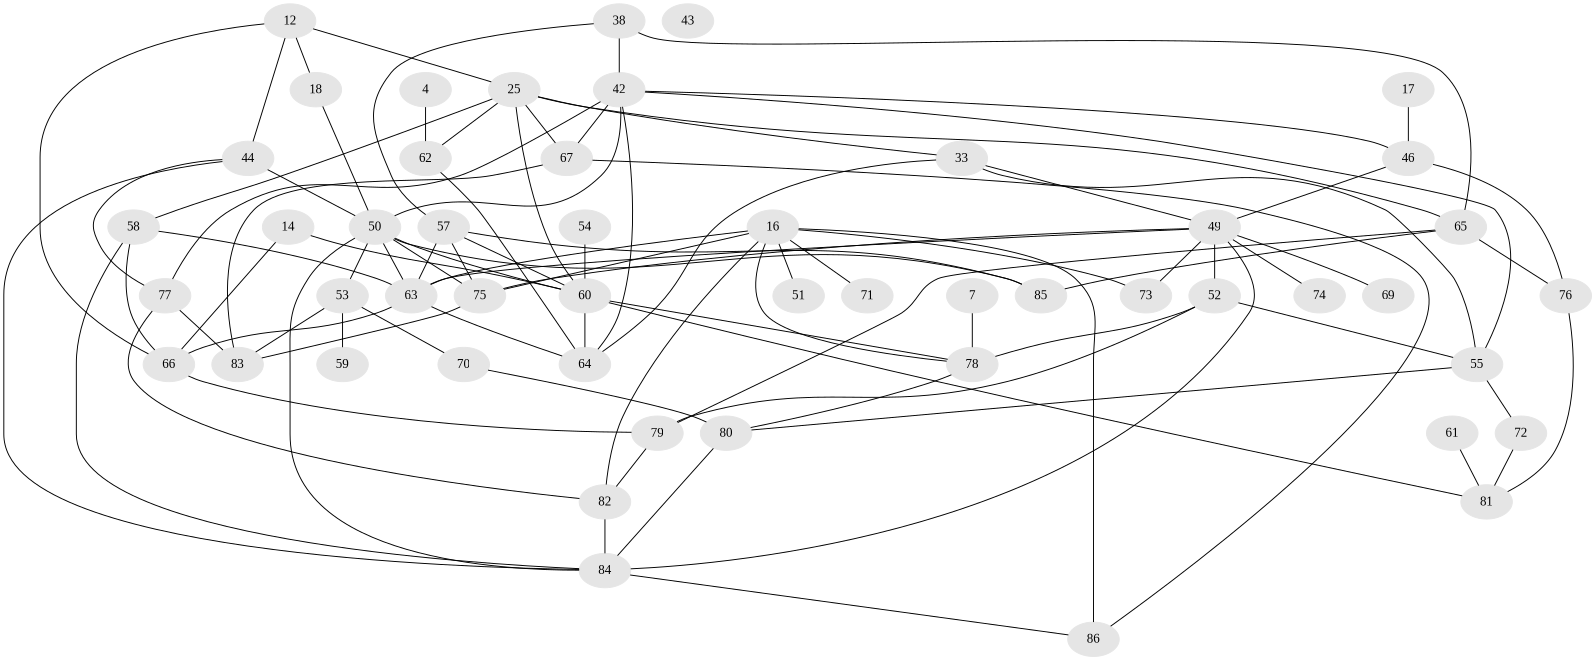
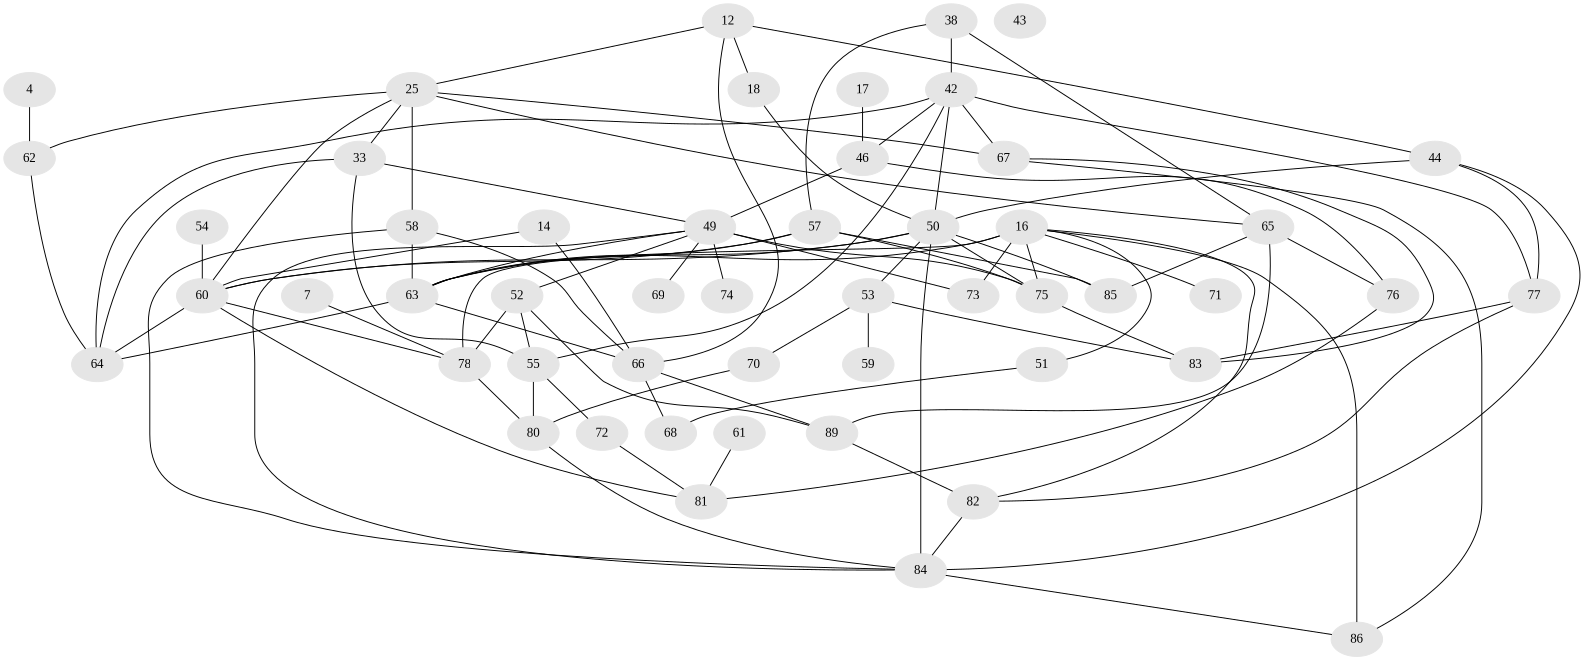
(657, 433) -> (832, 433)
none -> (671, 433)
